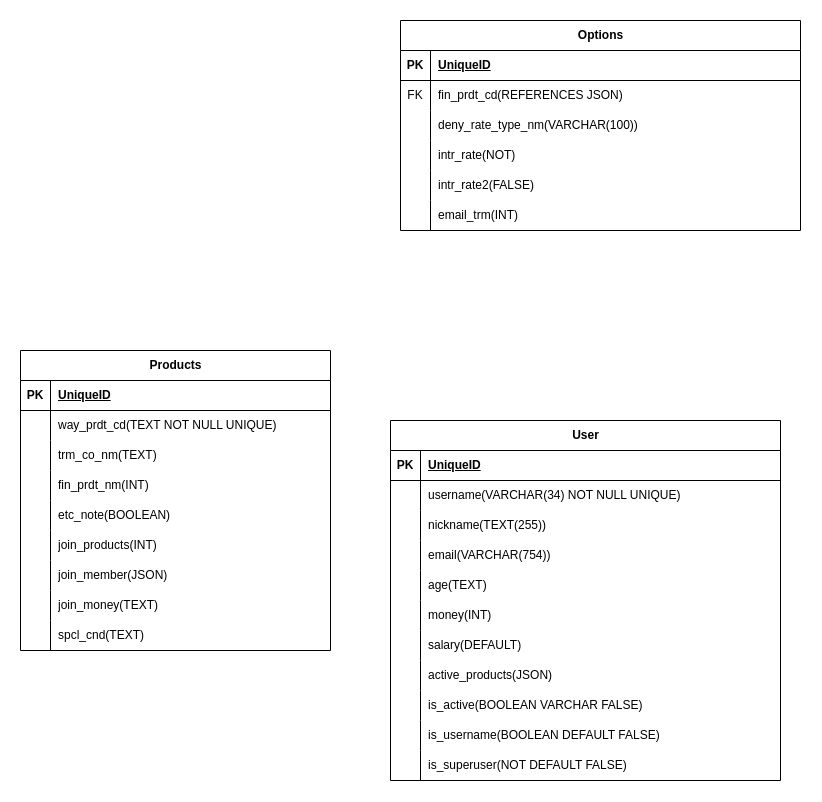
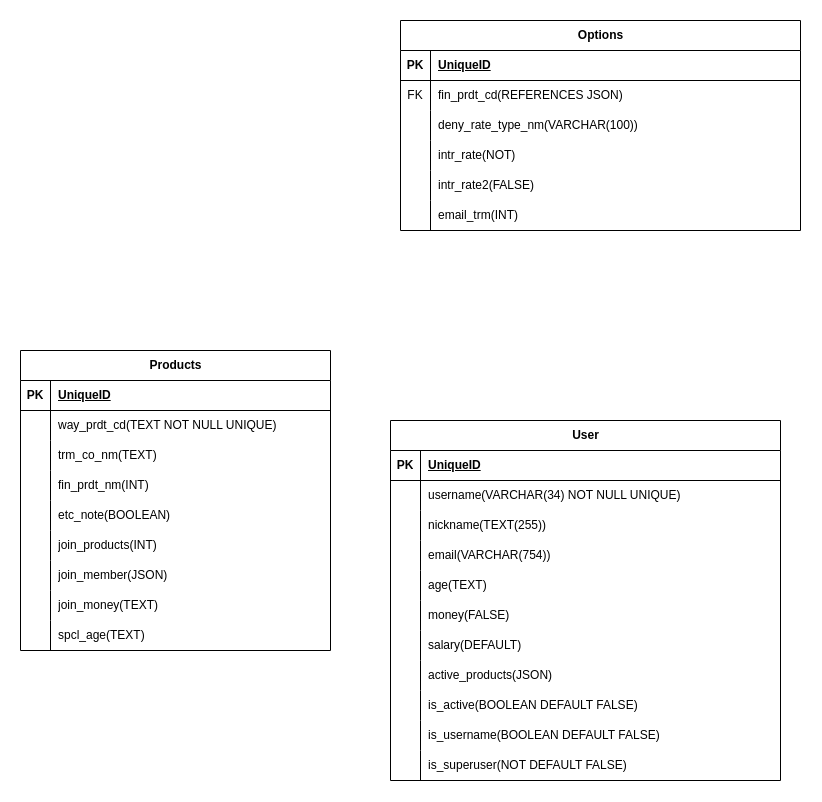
(462, 616) -> (469, 616)
(104, 636) -> (104, 636)
(530, 706) -> (530, 706)
